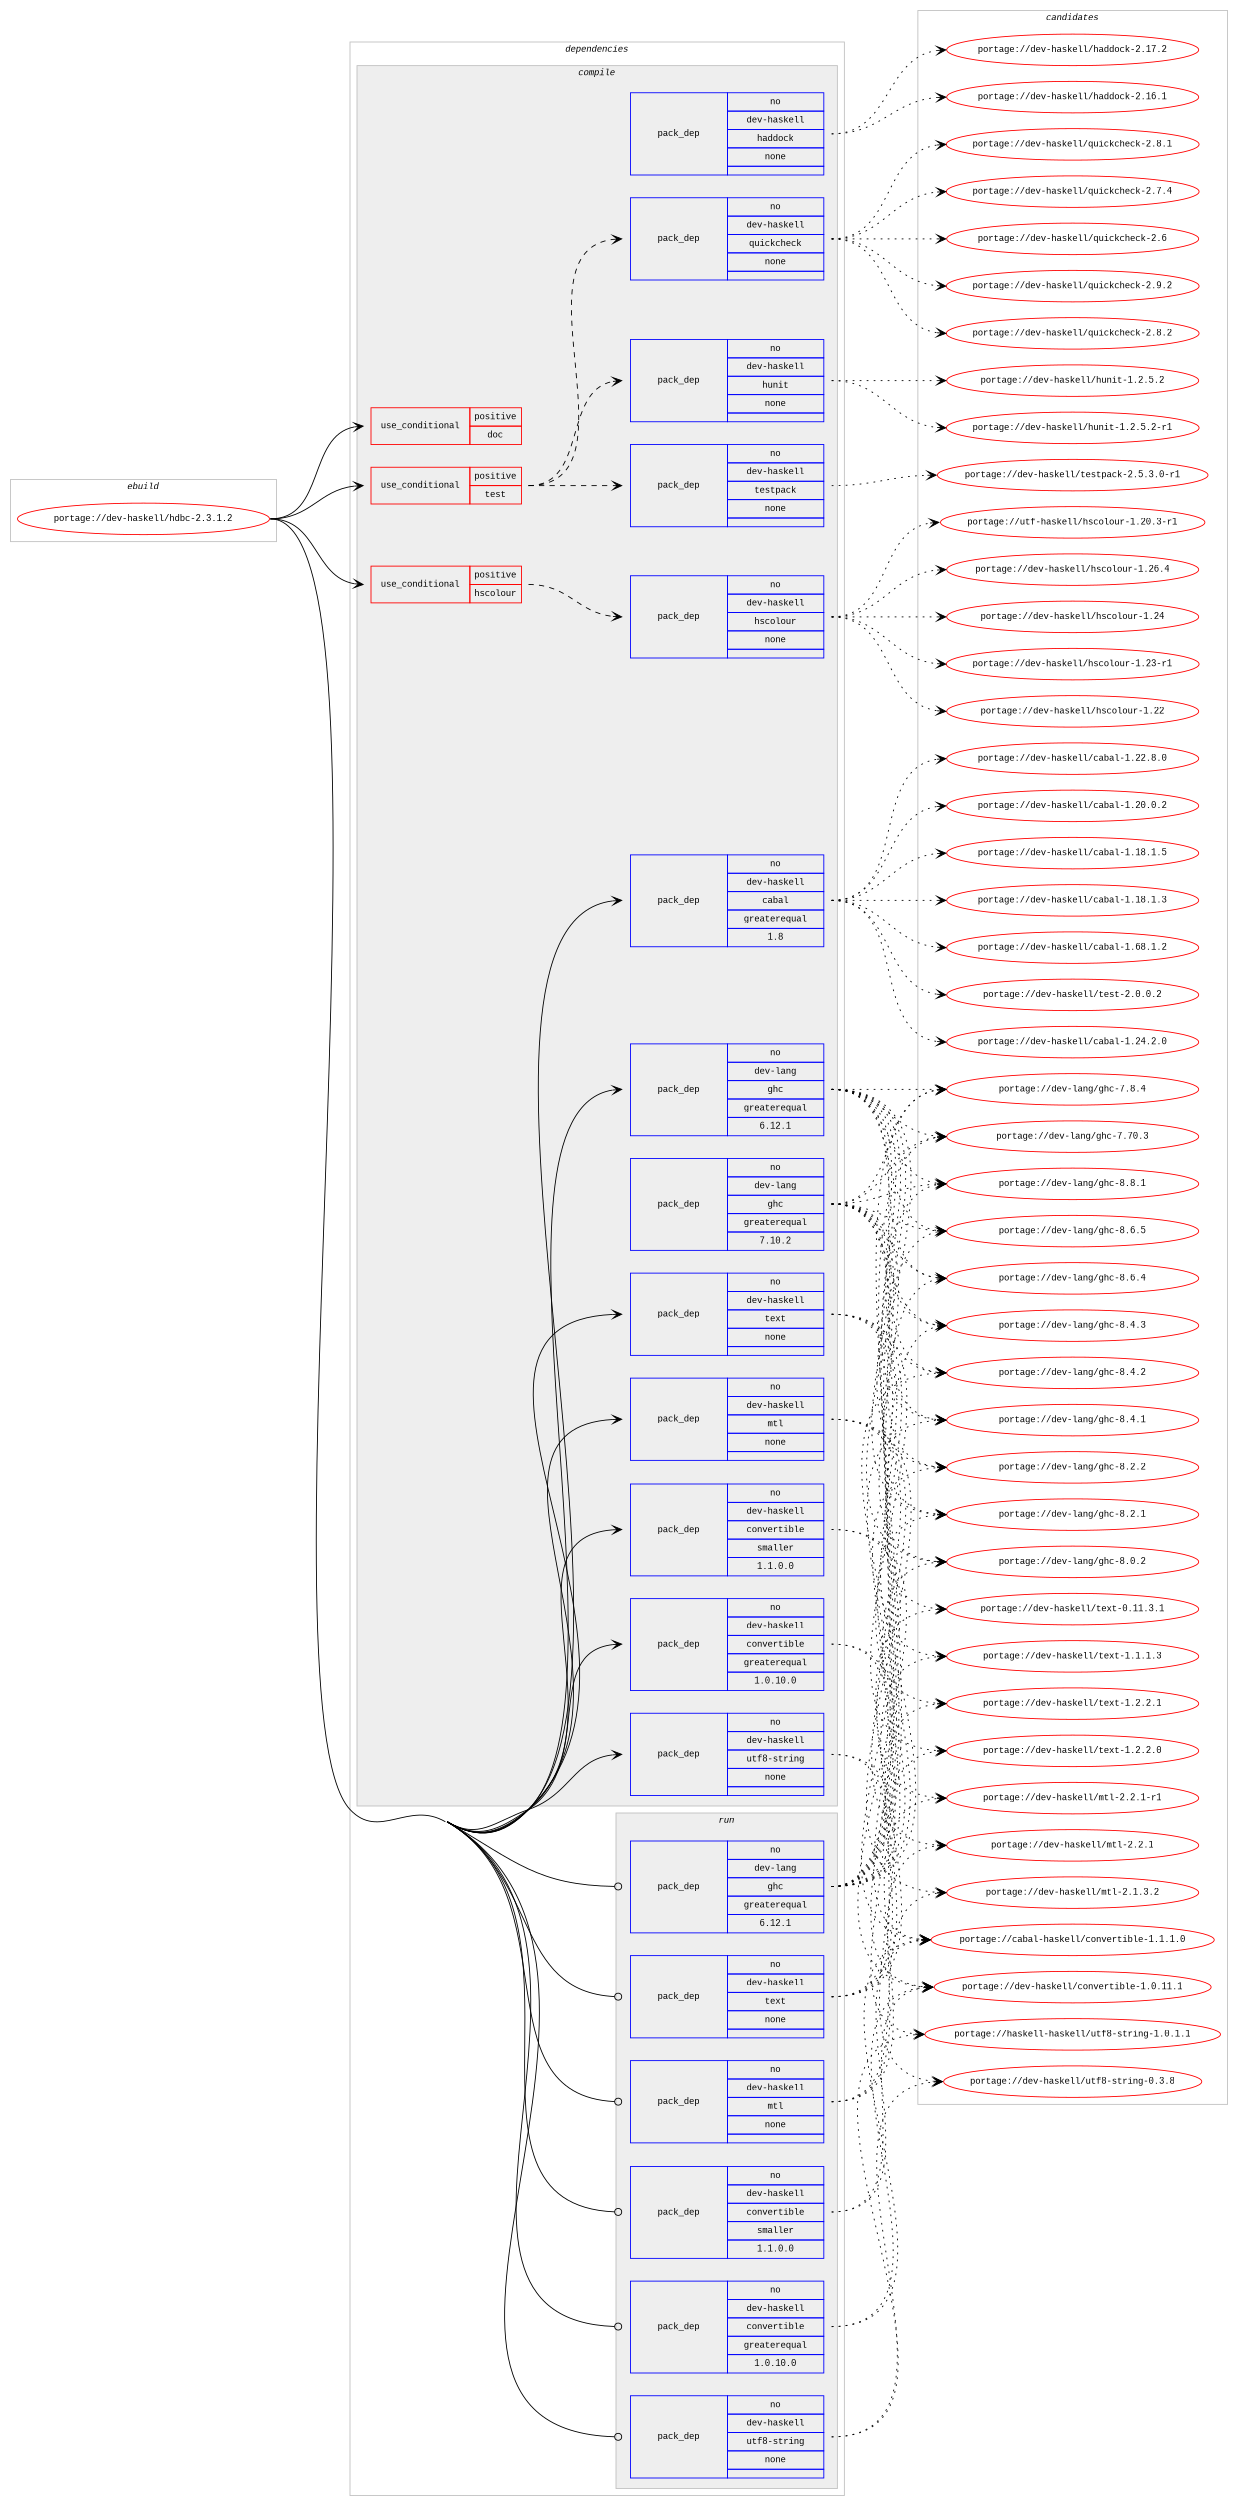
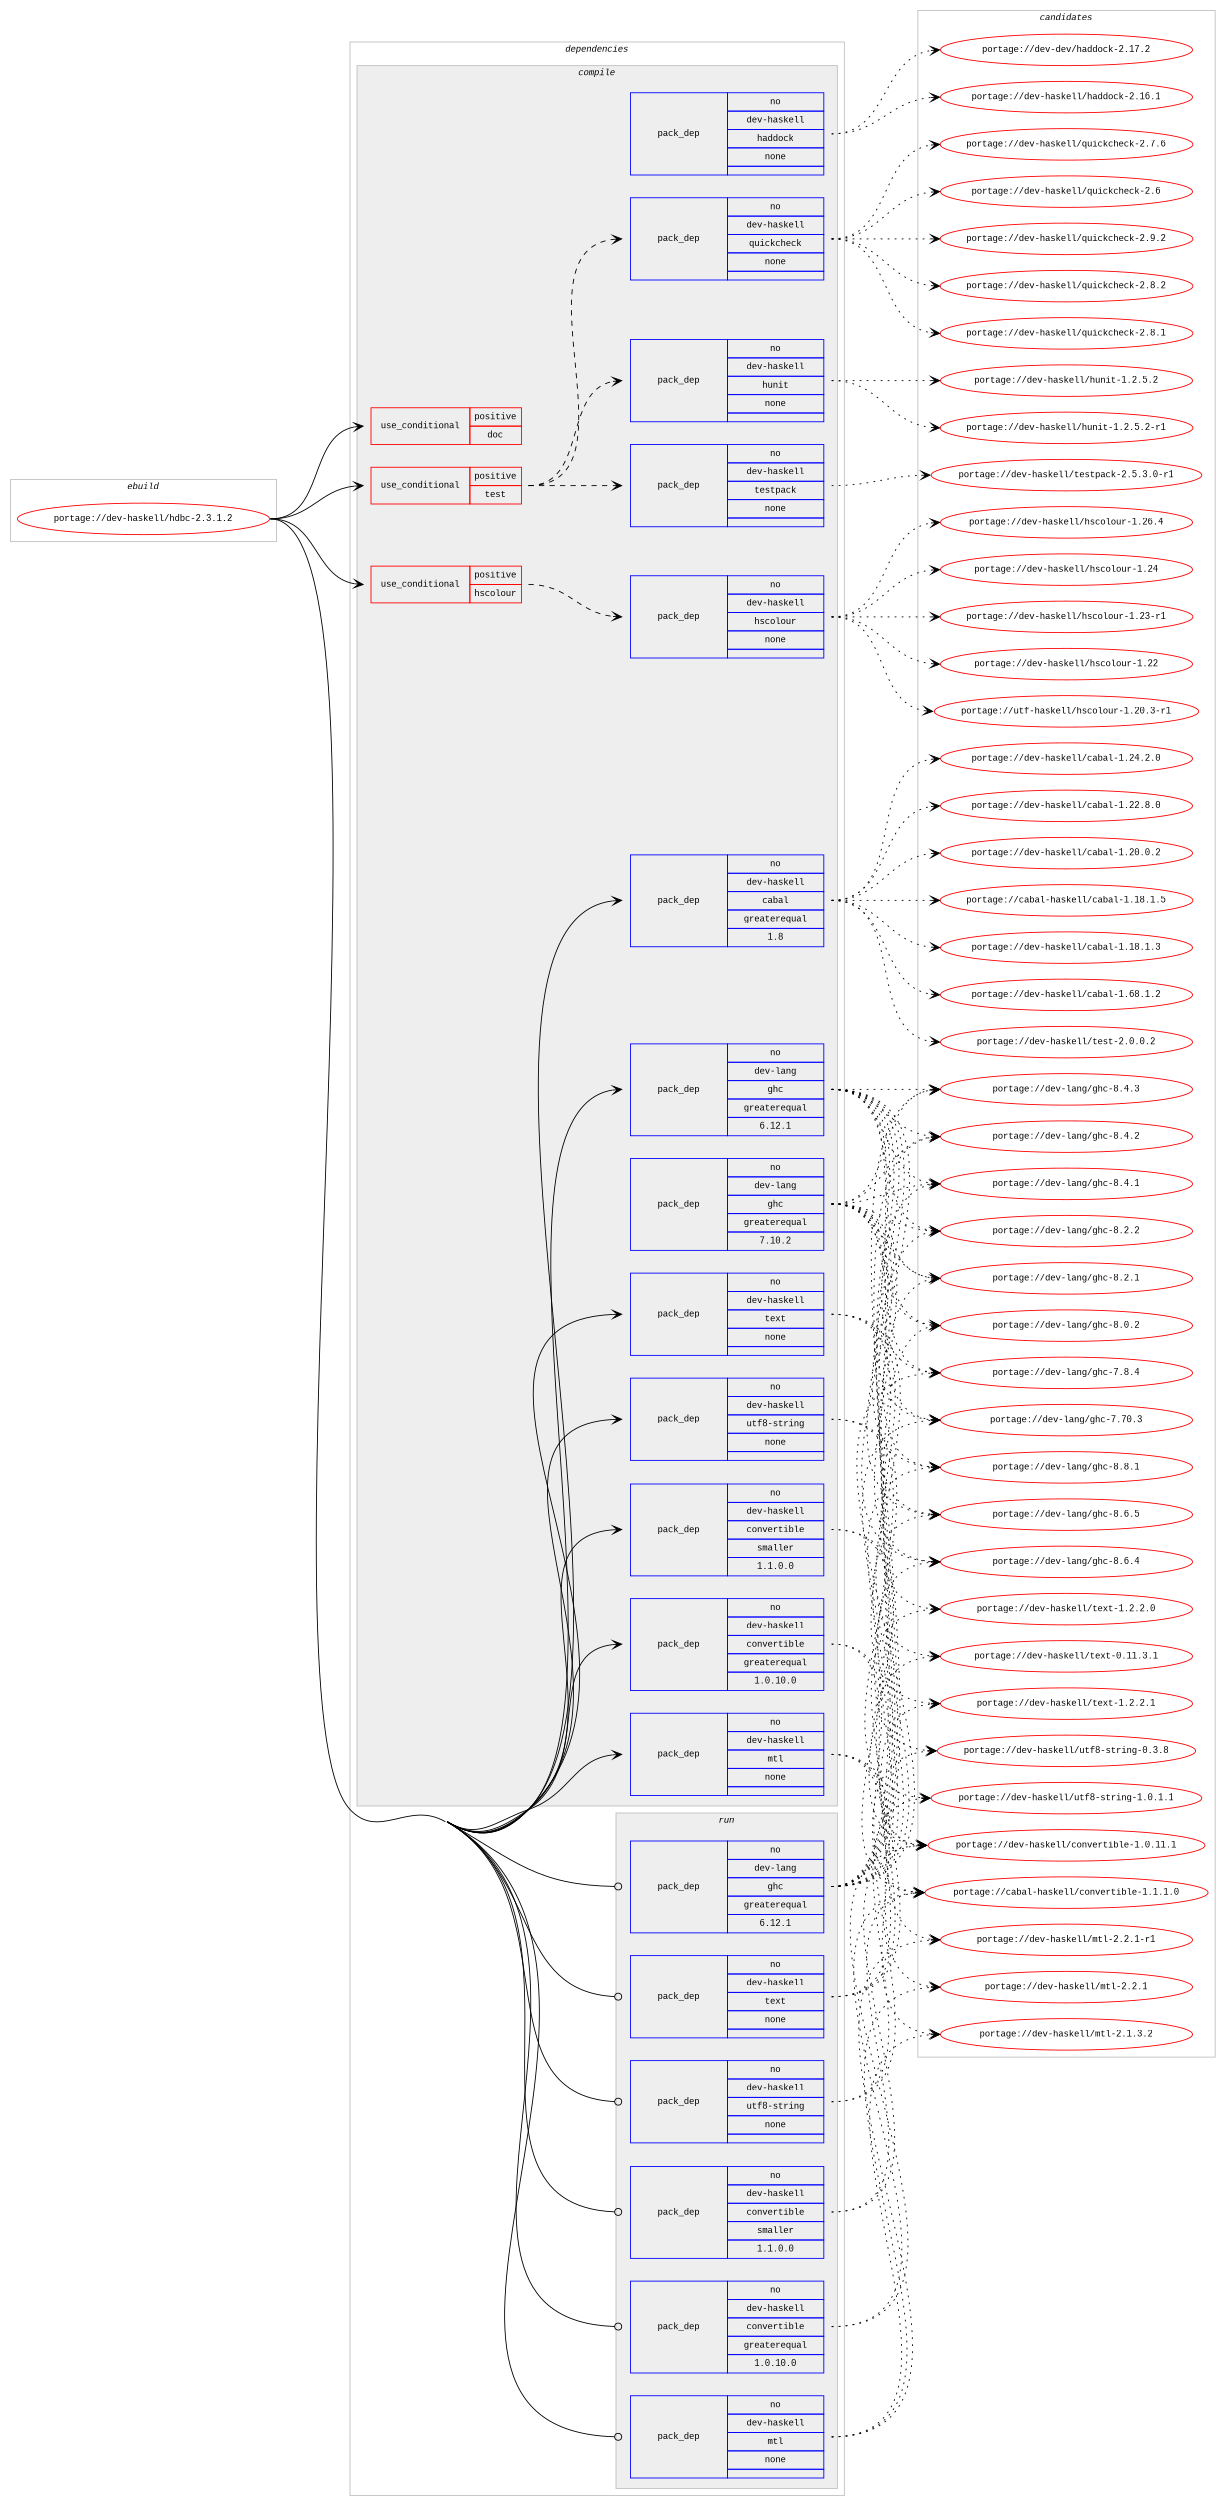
(1073, 50) -> (1067, 50)
(1073, 192) -> (1067, 144)
(1073, 853) -> (1067, 900)
(1073, 1656) -> none
(1073, 2034) -> (1067, 1798)
